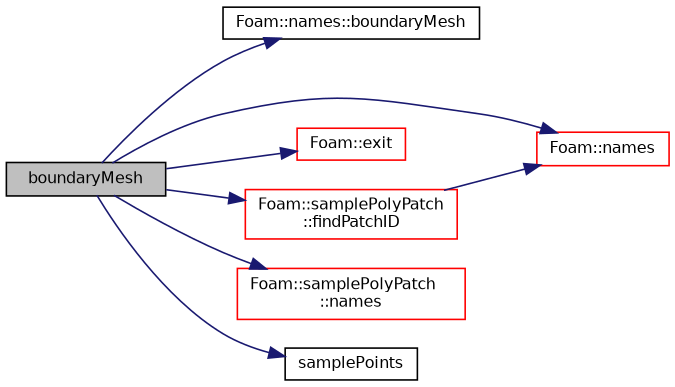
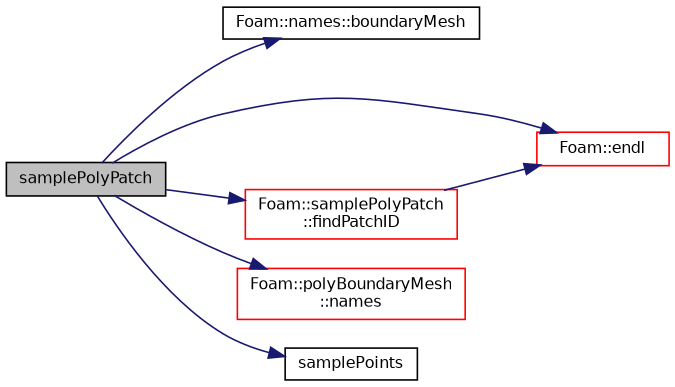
(351, 144) -> none
(603, 149) -> (603, 149)
(86, 179) -> (86, 179)
(351, 294) -> (351, 294)
